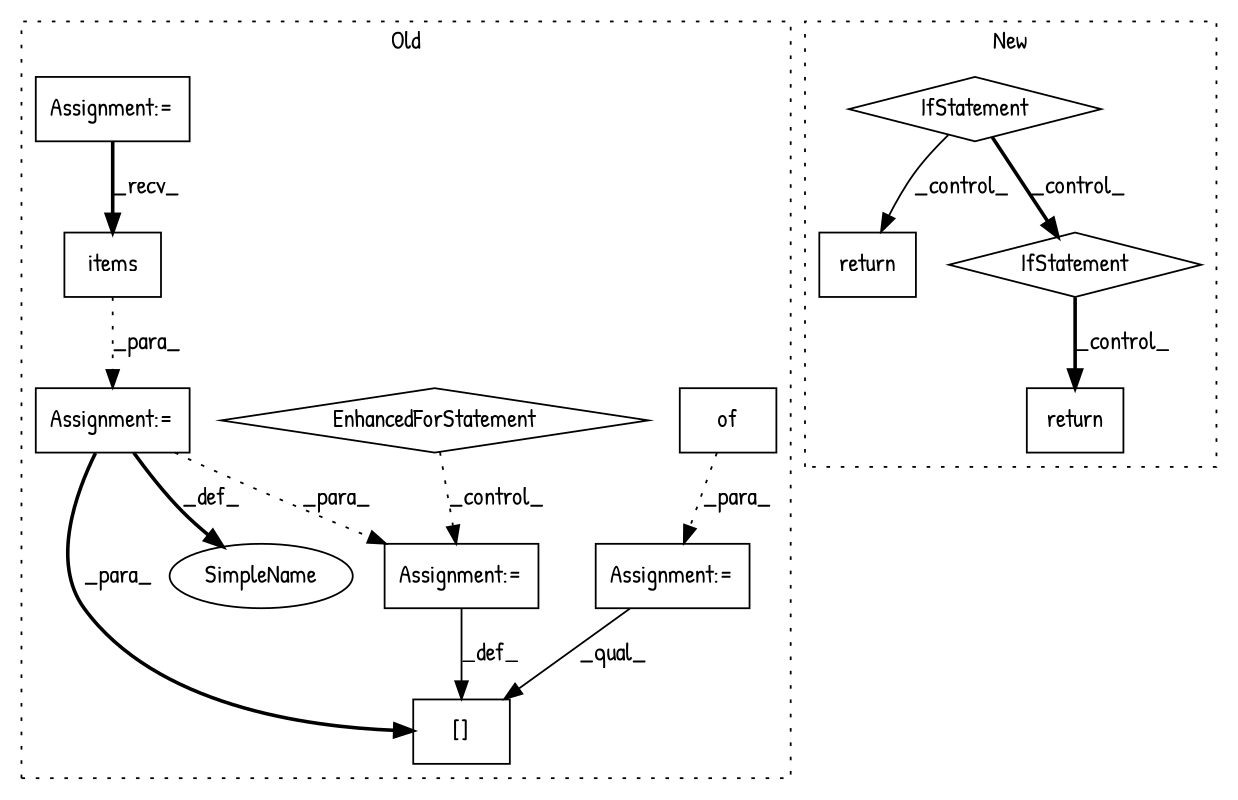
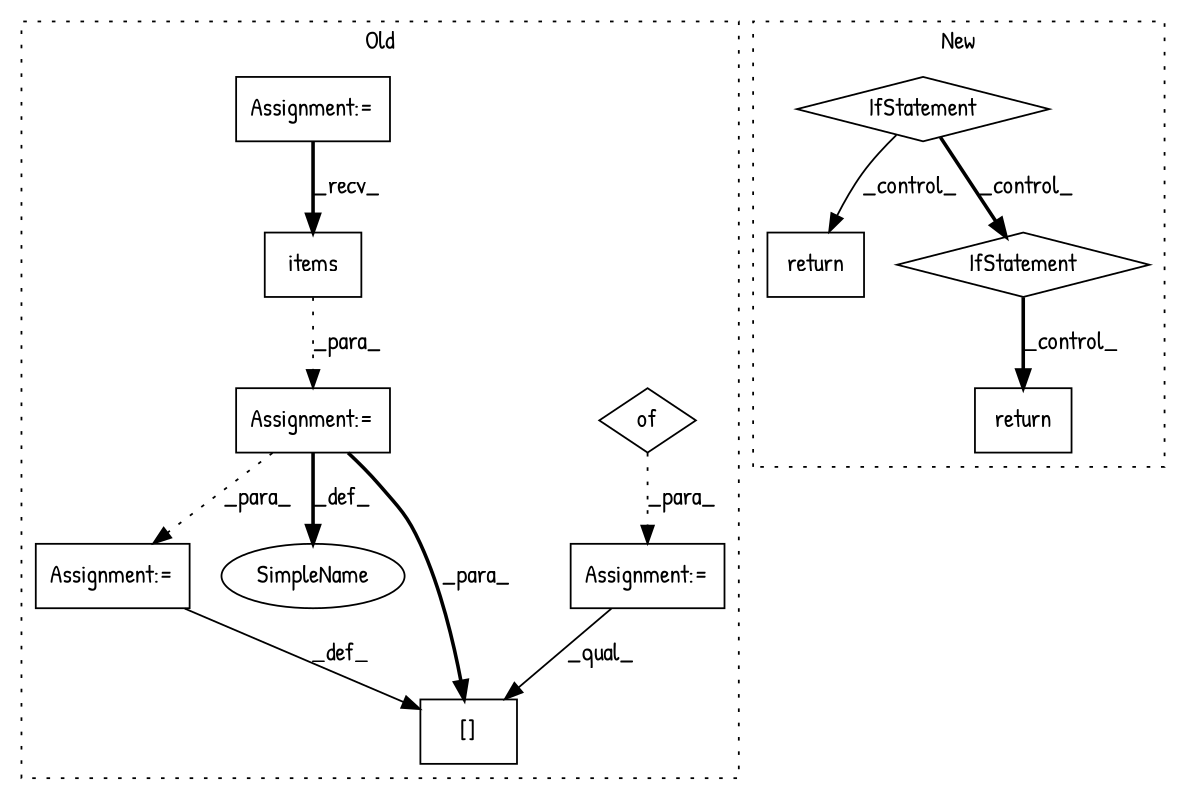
(435, 420) -> none
(728, 420) -> (648, 420)
